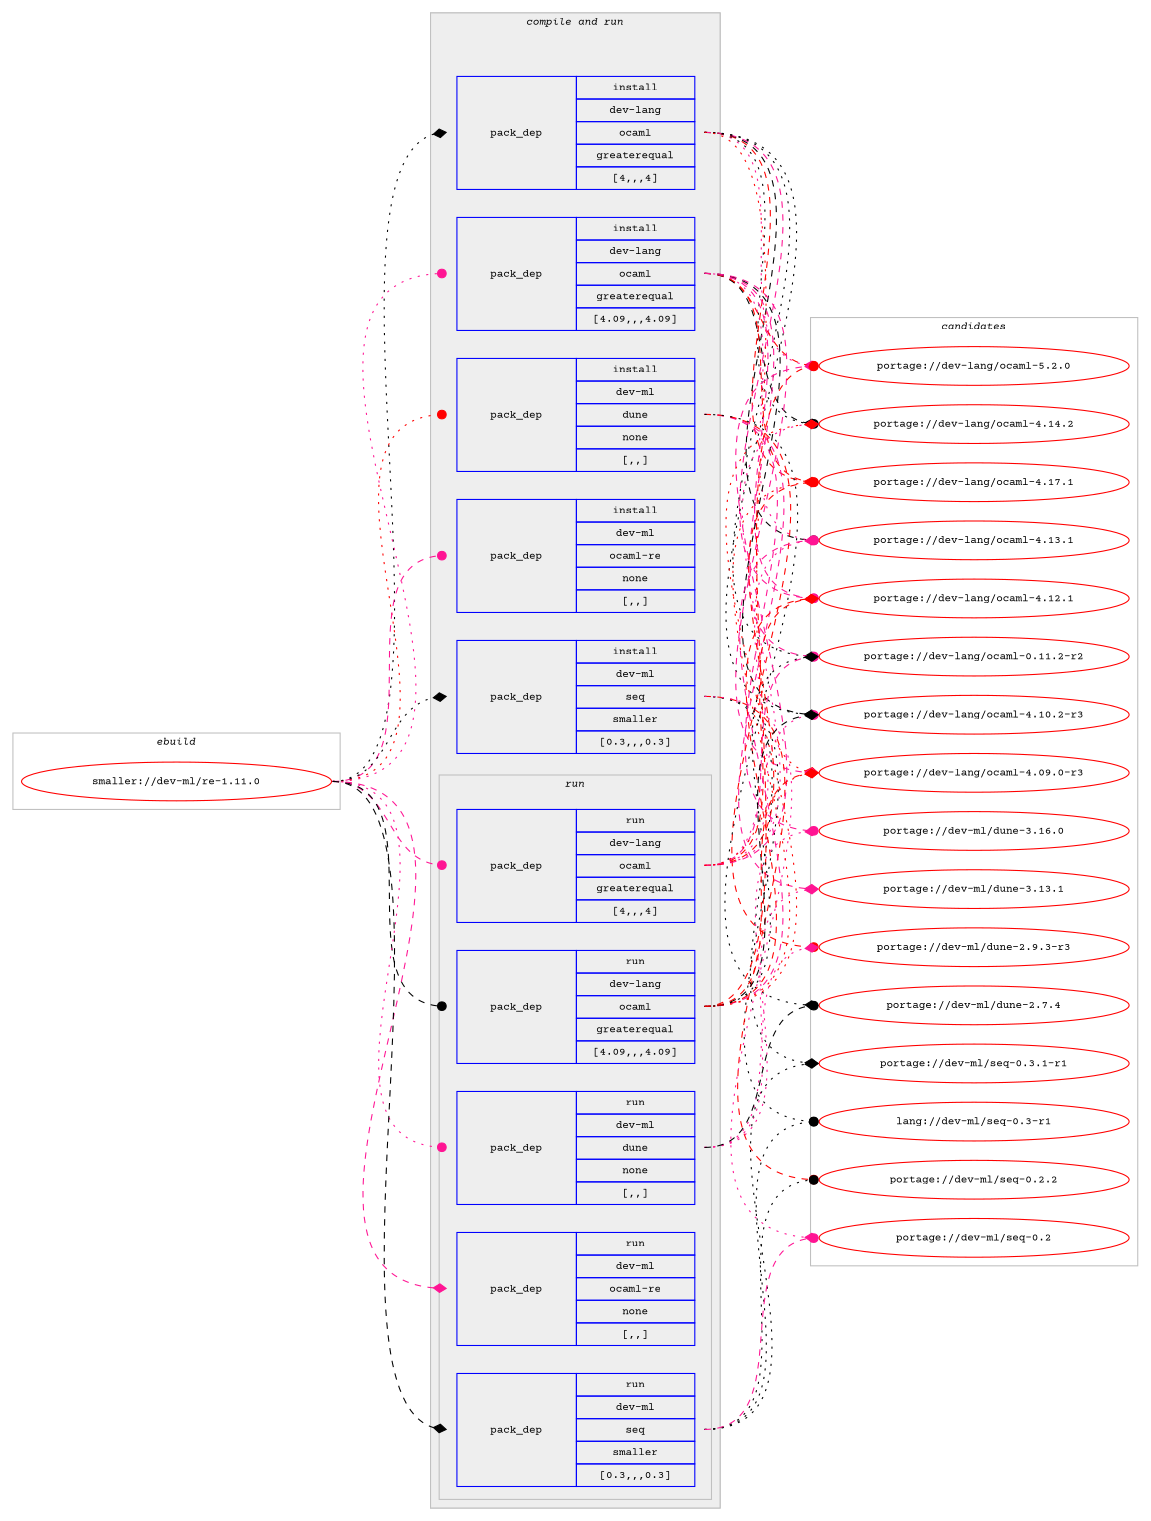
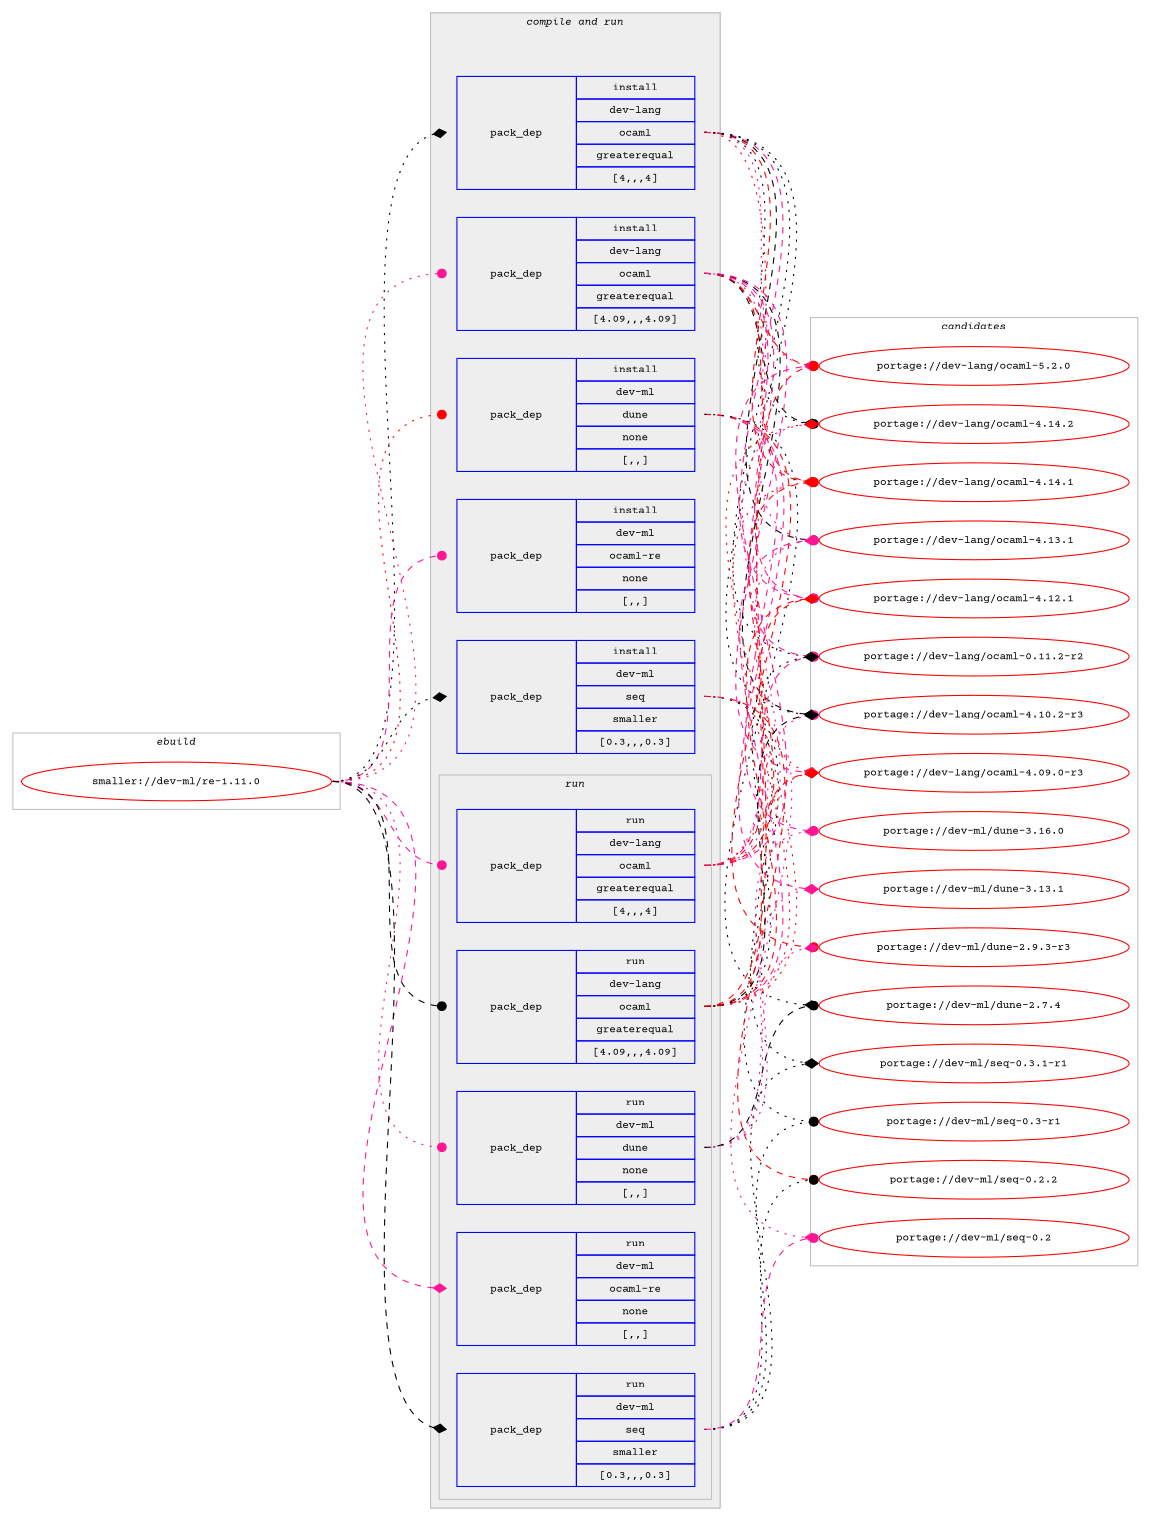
(974, 482) -> (974, 482)
(974, 1122) -> (974, 1122)
